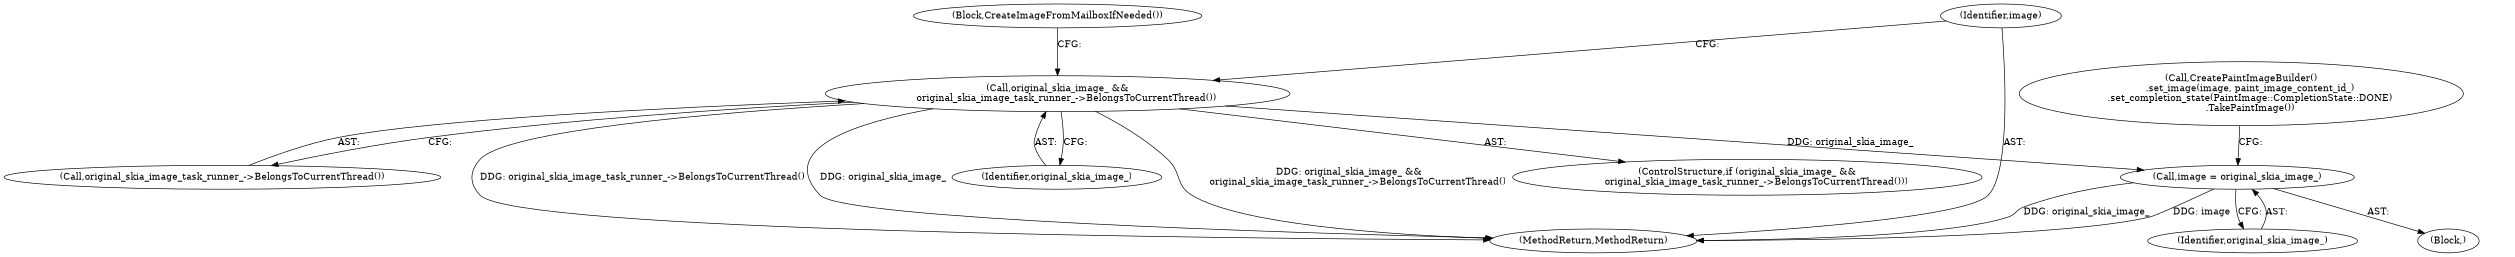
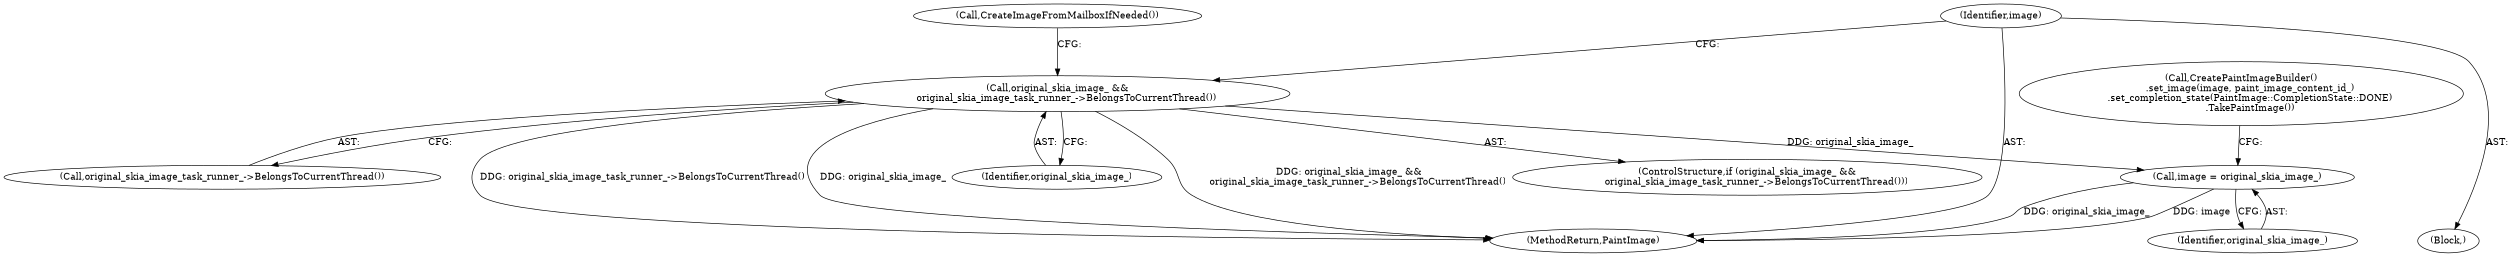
(1058, 16) -> (1058, 16)
(2346, 210) -> (2352, 35)
(1593, 241) -> (1593, 241)
